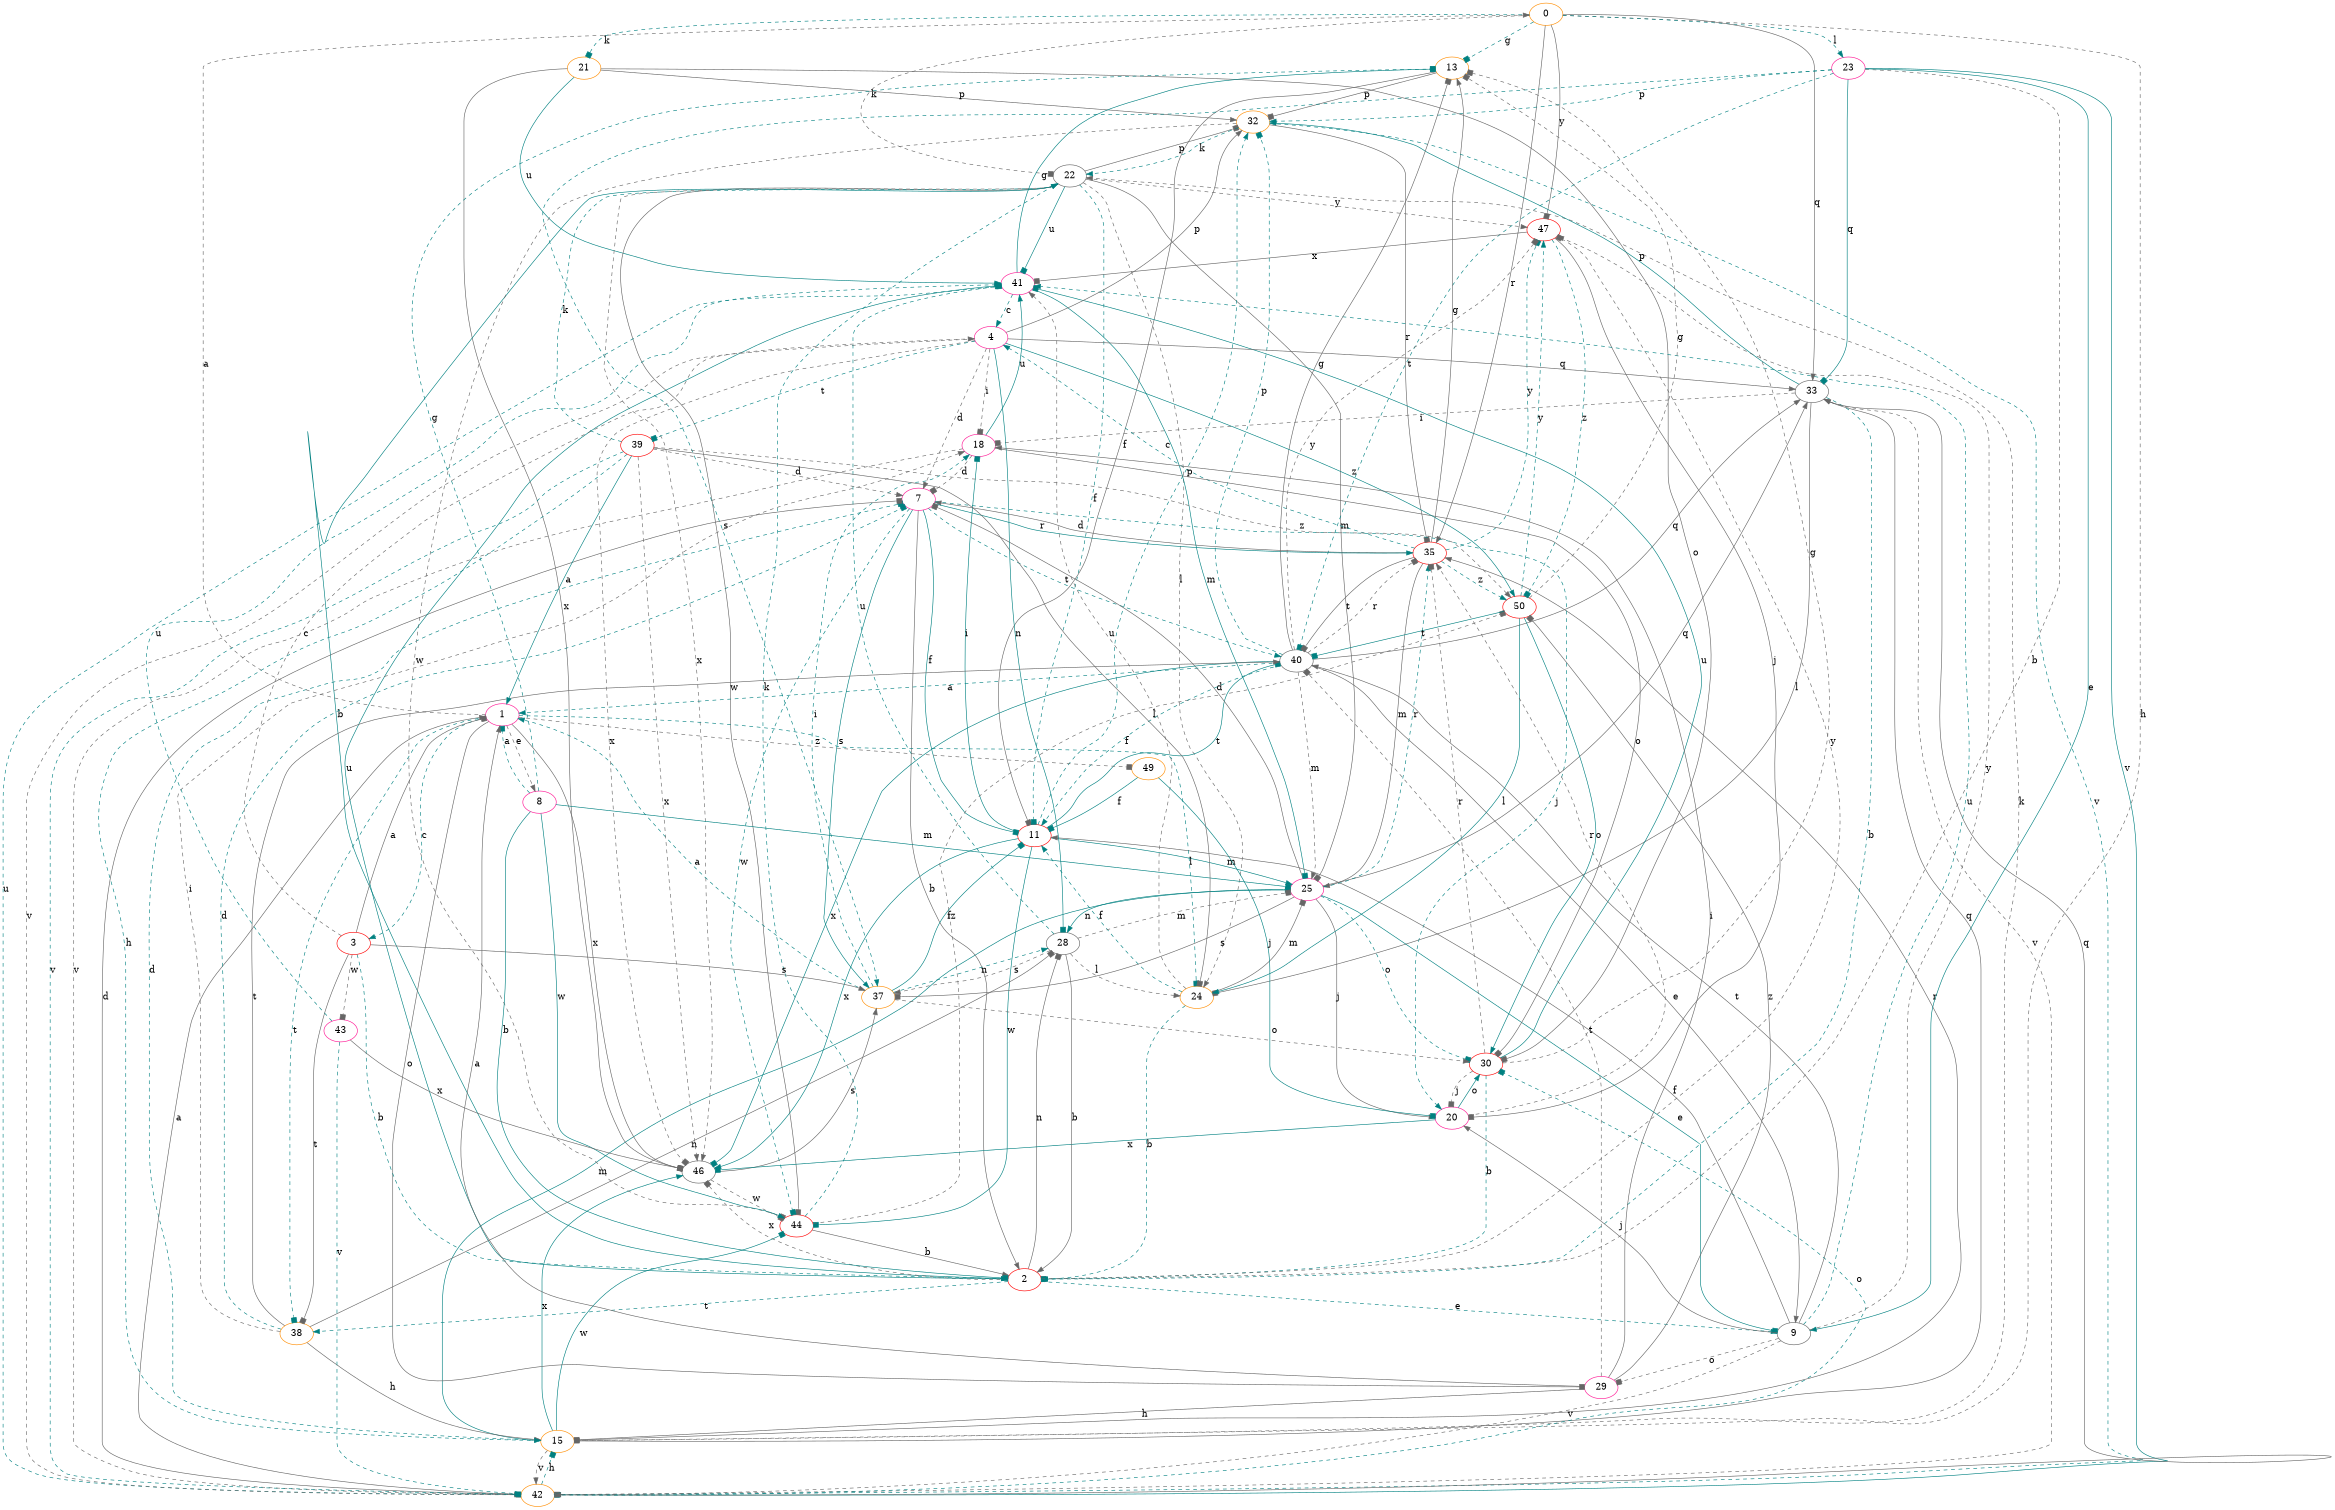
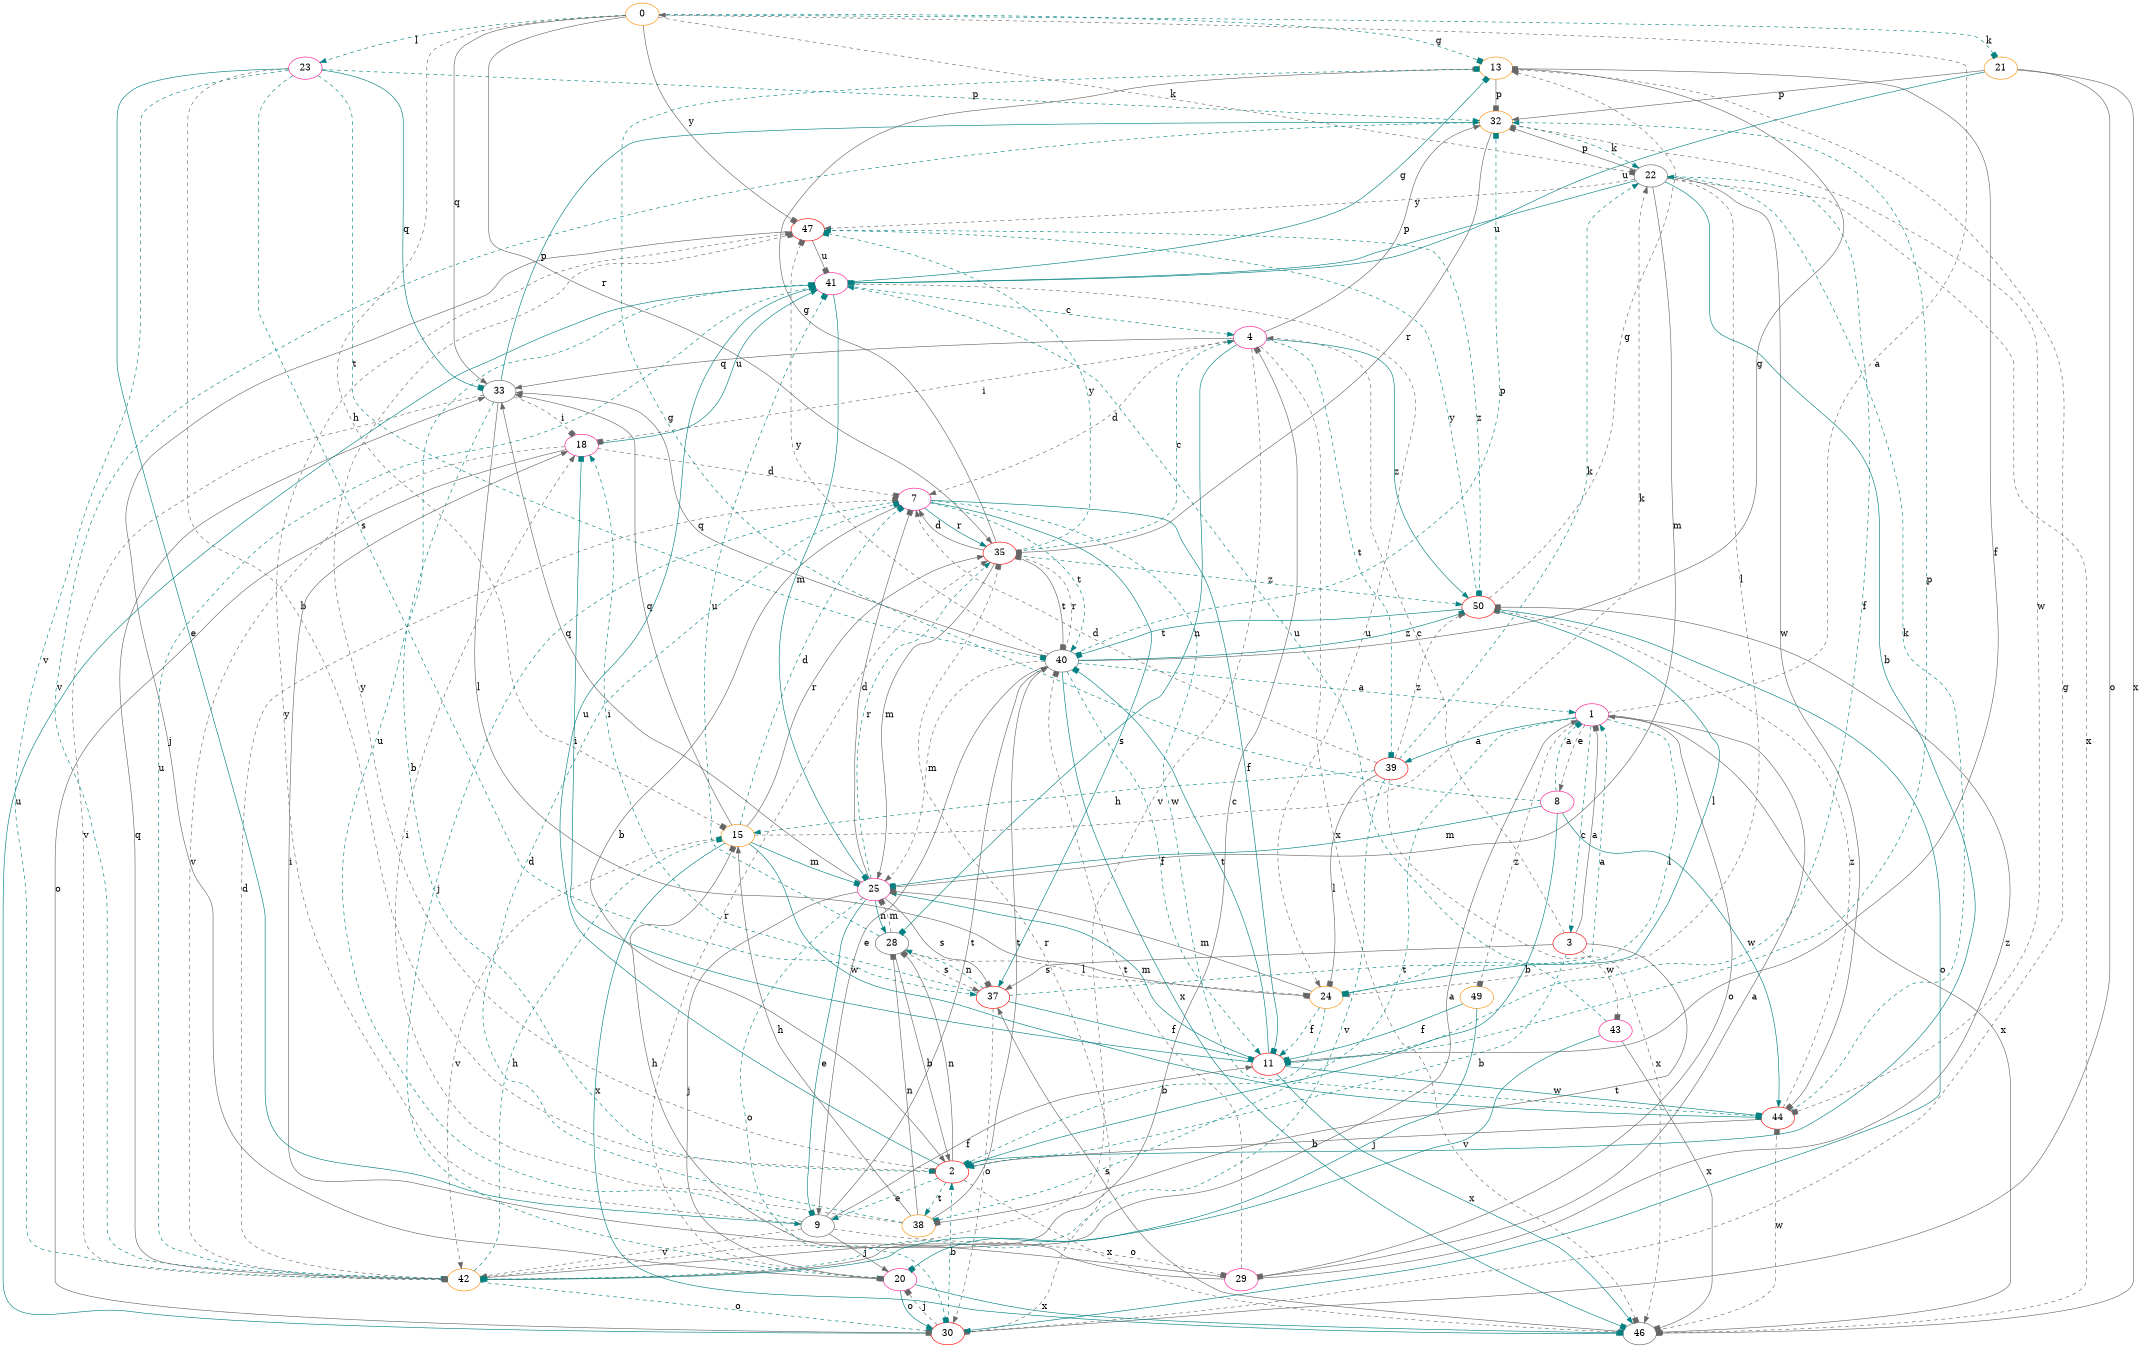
(1315, 257) -> (824, 257)
(1676, 313) -> (1630, 308)
(566, 575) -> (1492, 733)
none -> (1289, 649)
(1125, 659) -> (1415, 405)
(106, 915) -> (253, 742)
(878, 997) -> (993, 997)
none -> (1152, 1125)
(337, 1338) -> (1214, 1216)
(2136, 1392) -> (19, 756)
